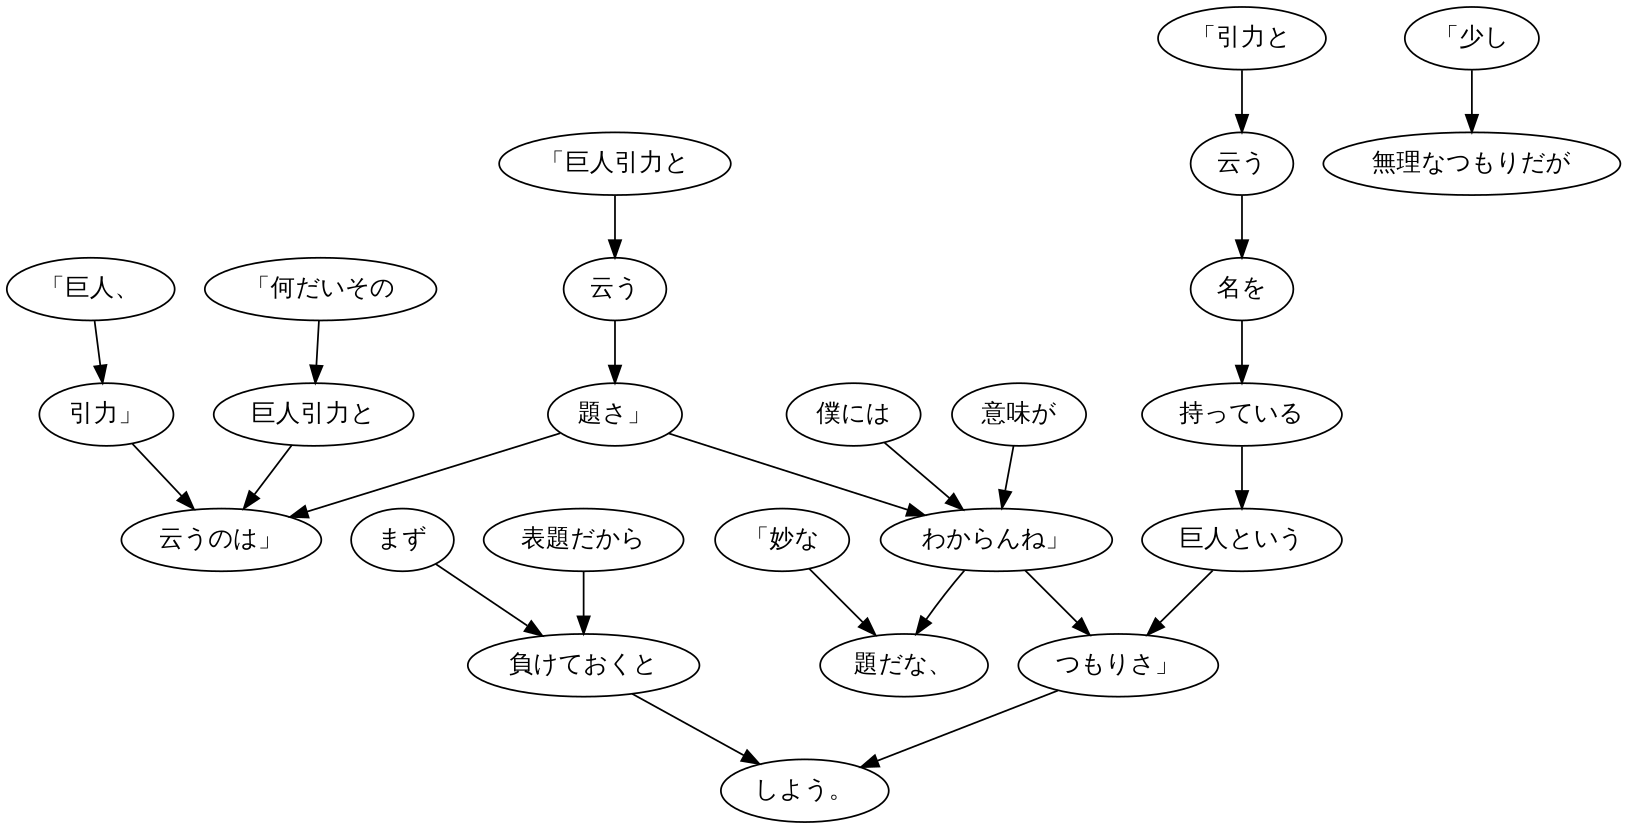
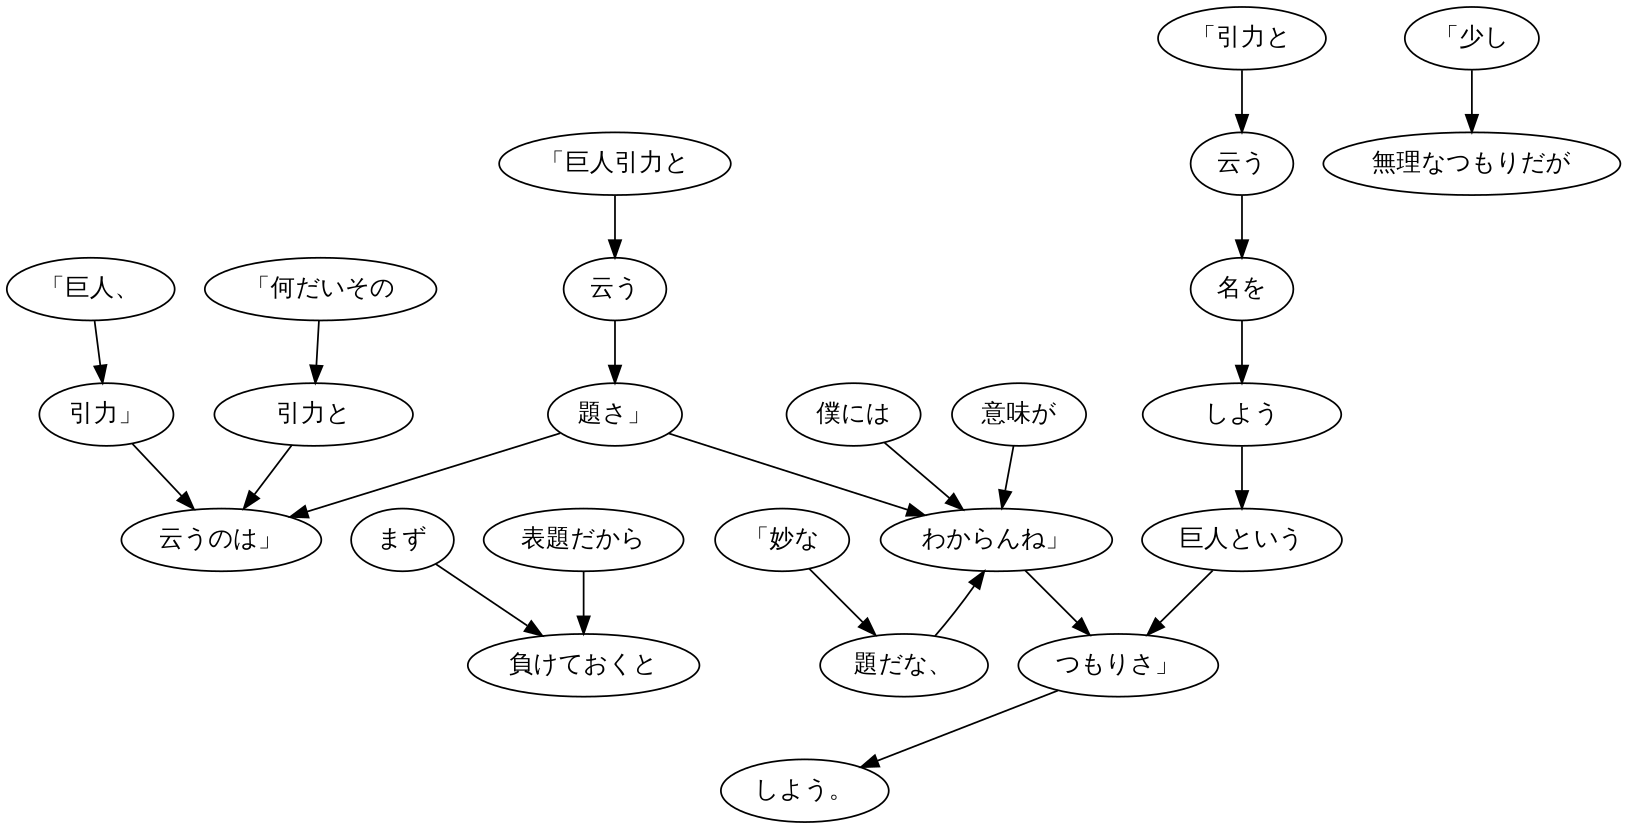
(314, 415) -> (314, 415)
(1242, 415) -> (1242, 415)
(945, 594) -> (955, 611)
(688, 725) -> none
